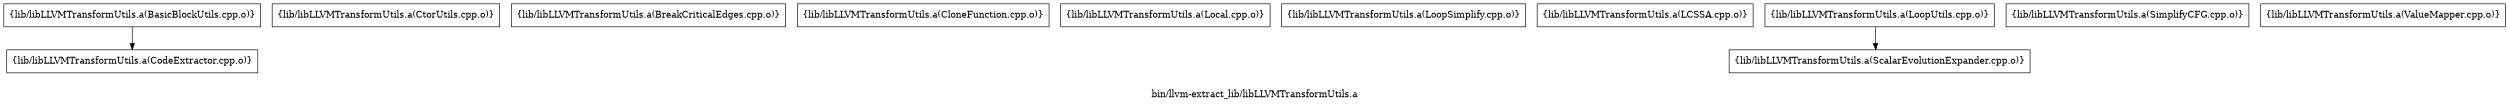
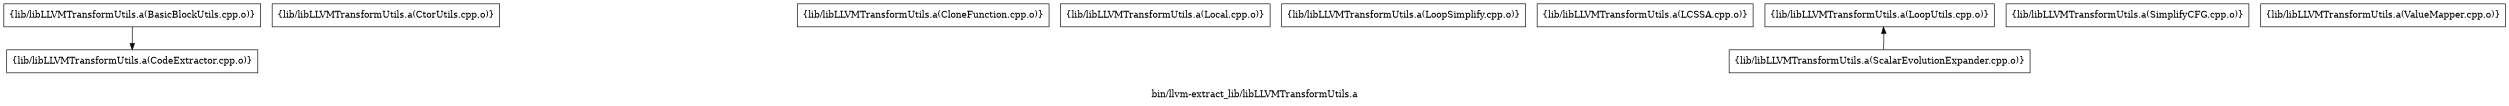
(648, 15) -> none
(1875, 35) -> (1884, 42)
